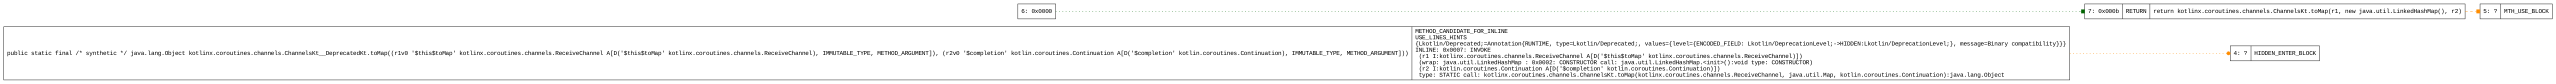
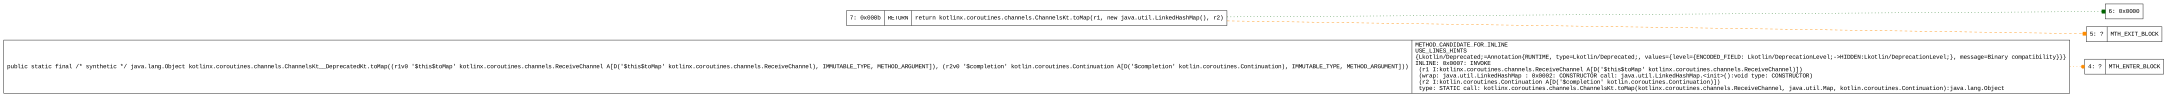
(1568, 11) -> (1664, 14)
(2527, 11) -> (2135, 34)
(2285, 53) -> (2135, 66)
